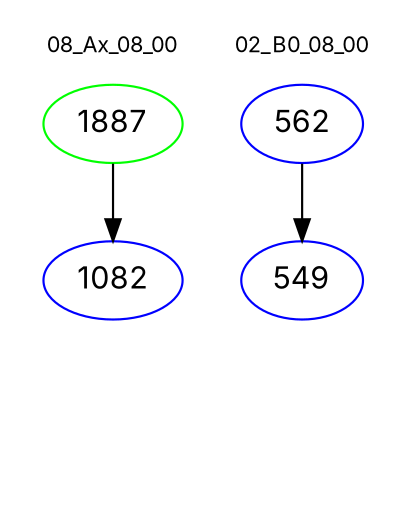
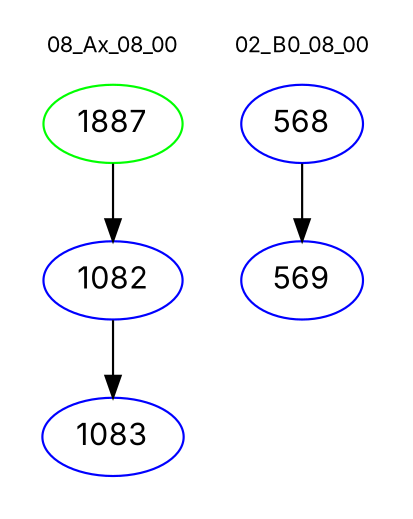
(302, 124) -> (302, 124)
(302, 280) -> (302, 280)
none -> (113, 437)
